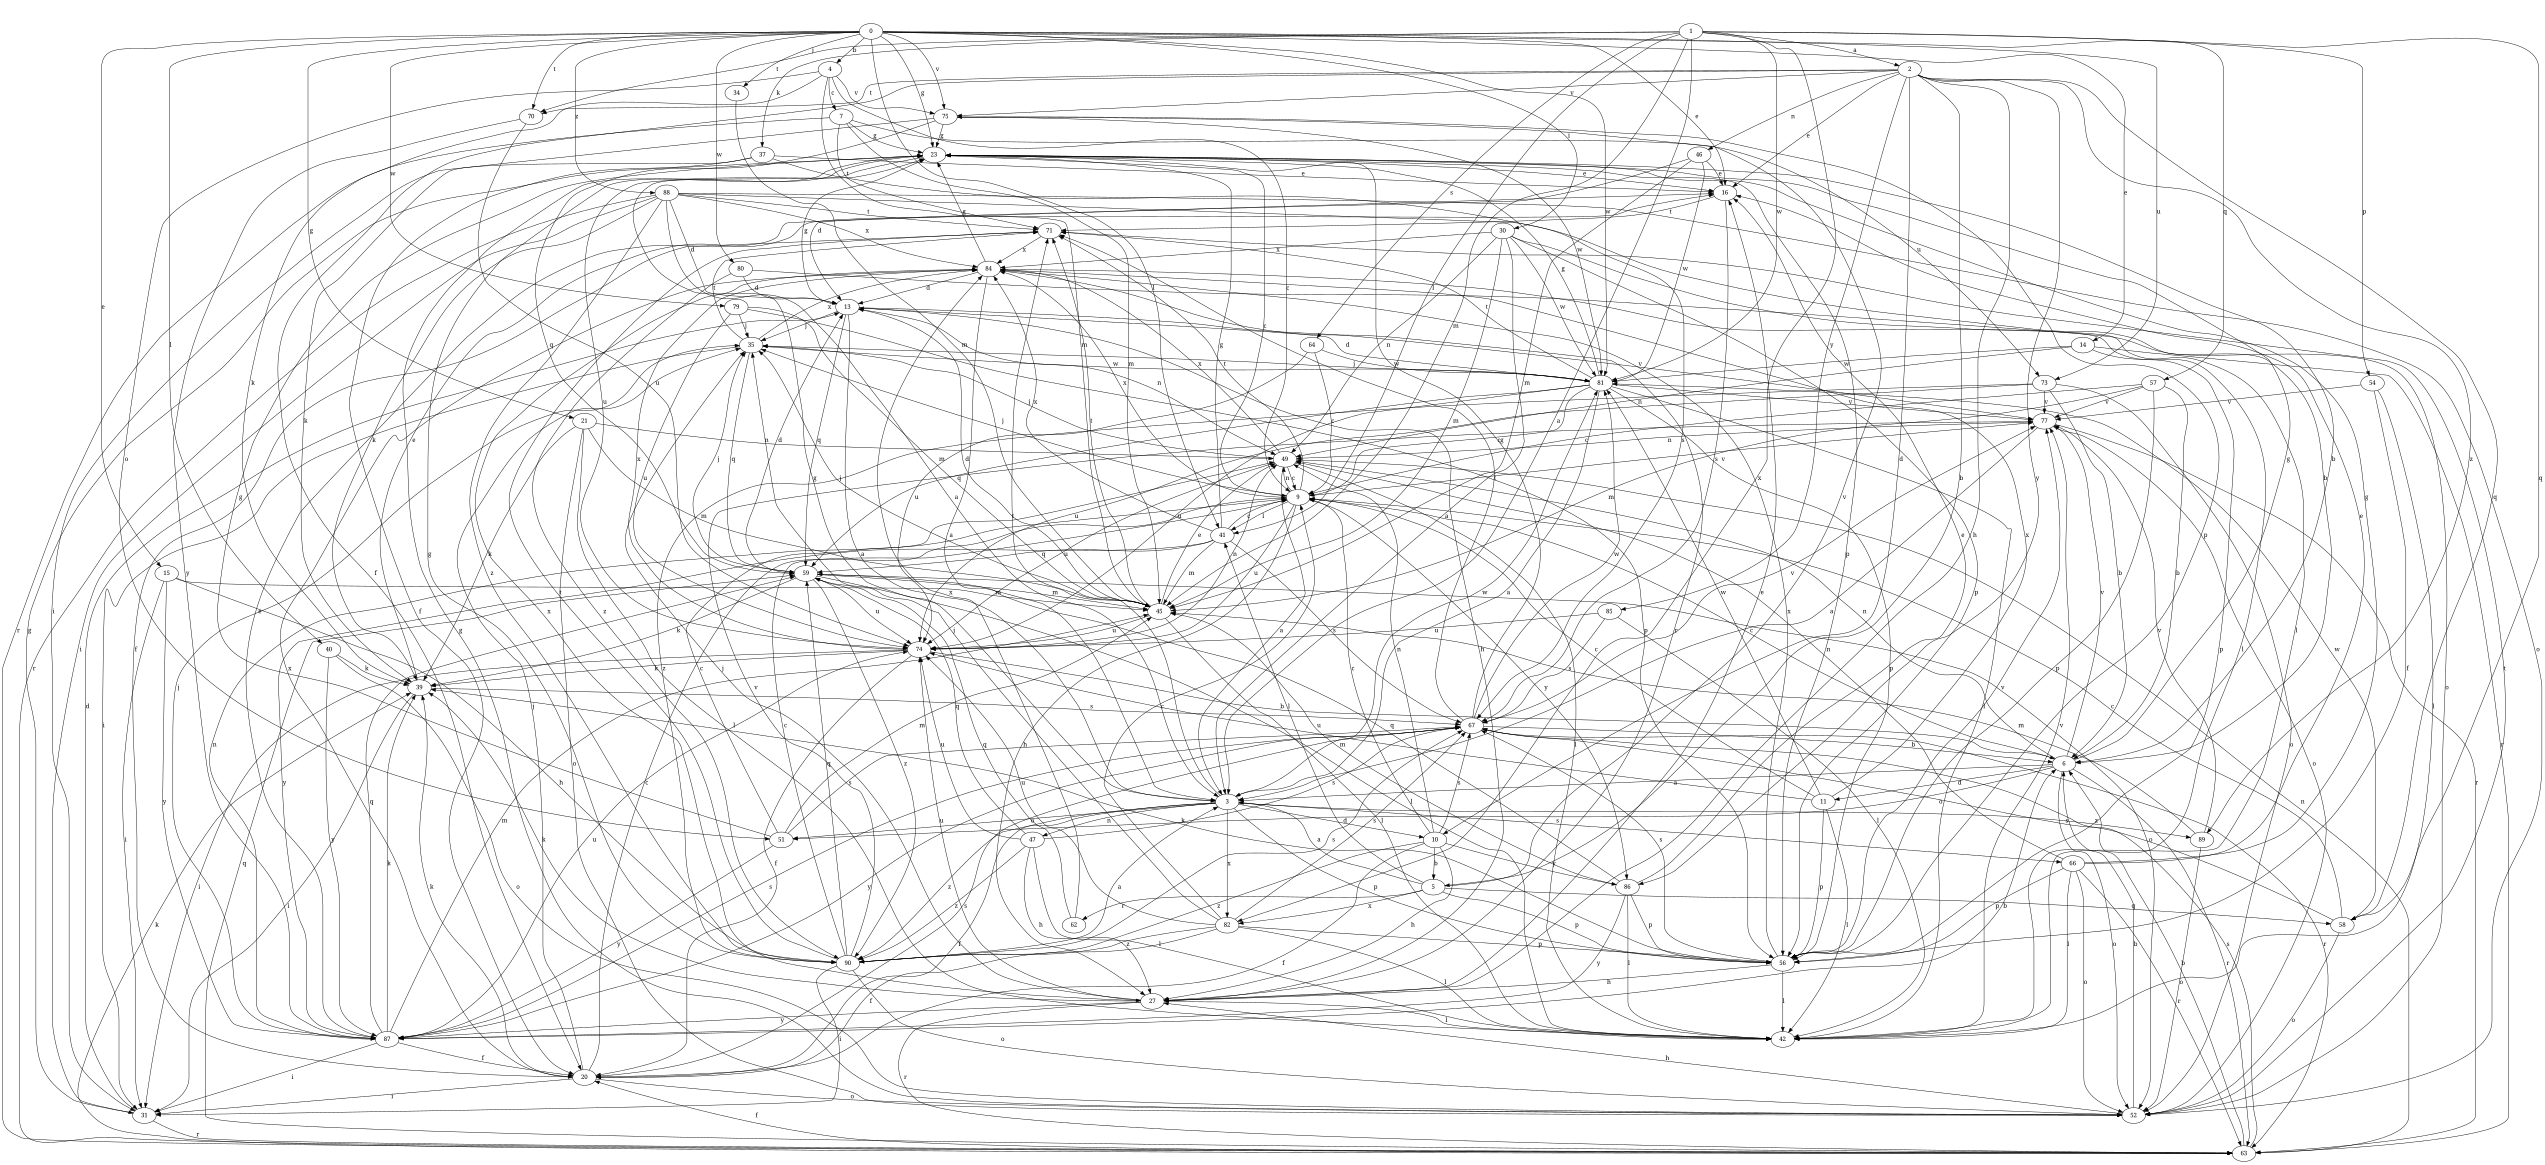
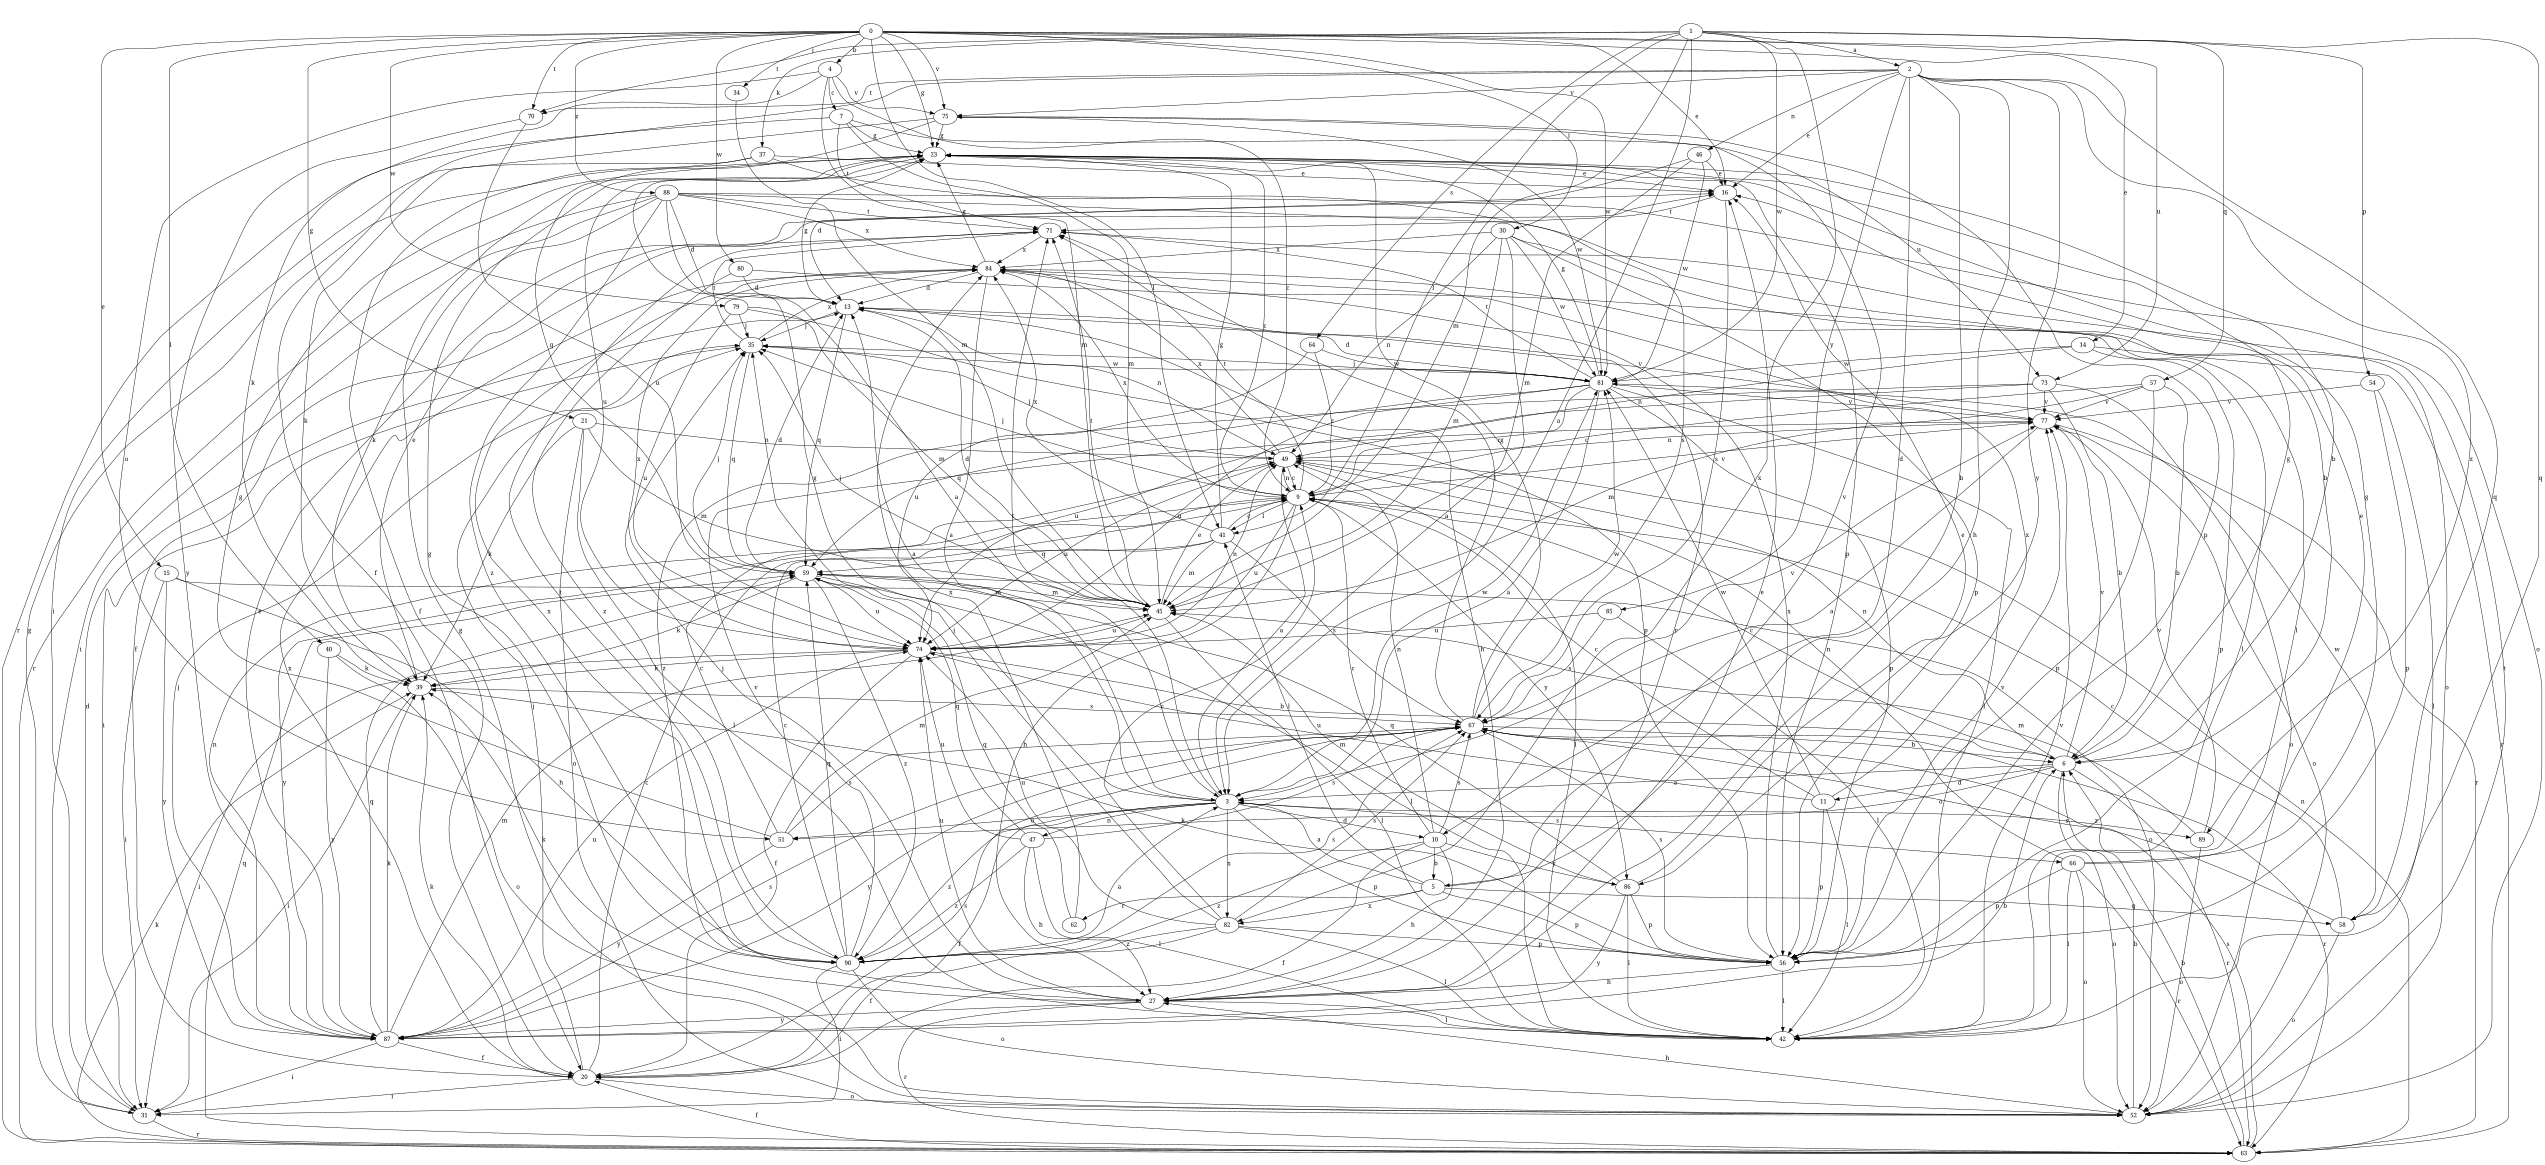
(938, 596) -> (1051, 622)
(2408, 669) -> (2408, 669)
